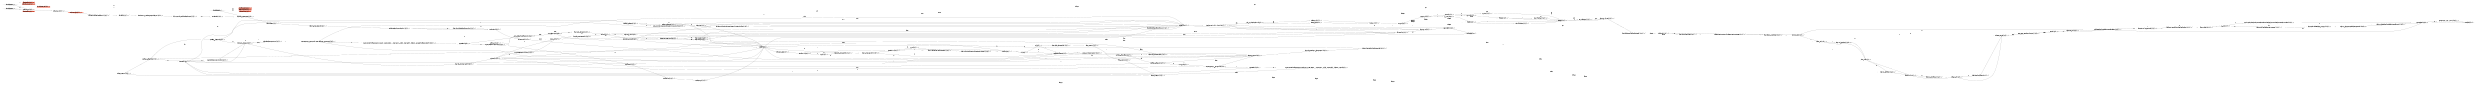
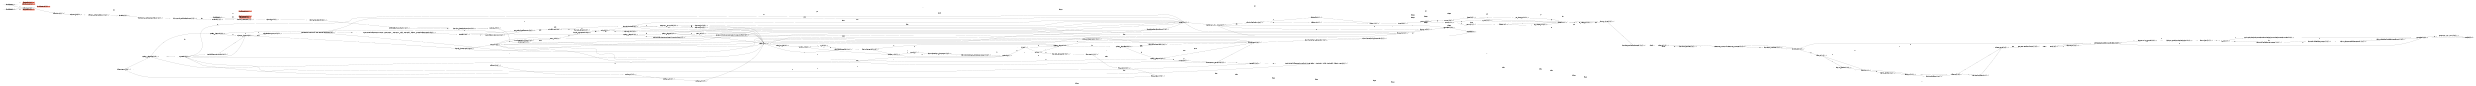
(76, 13) -> (76, 15)
(1382, 14) -> (1411, 23)
